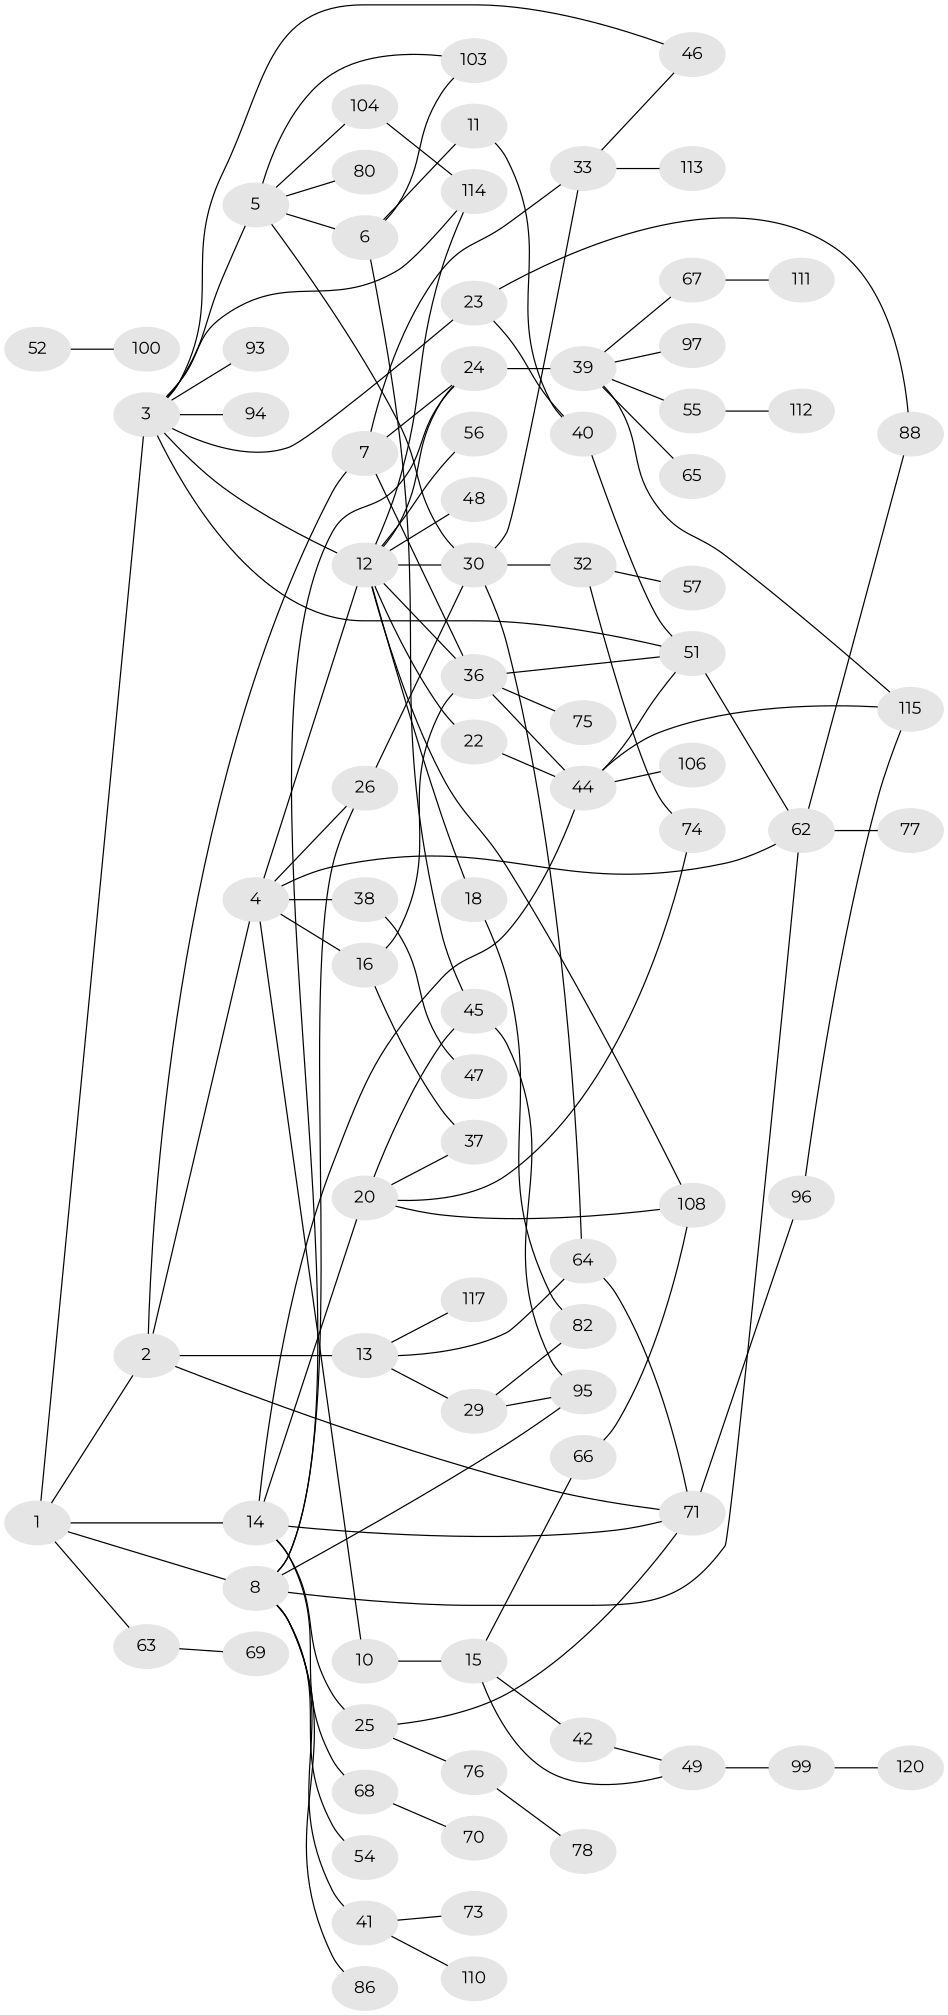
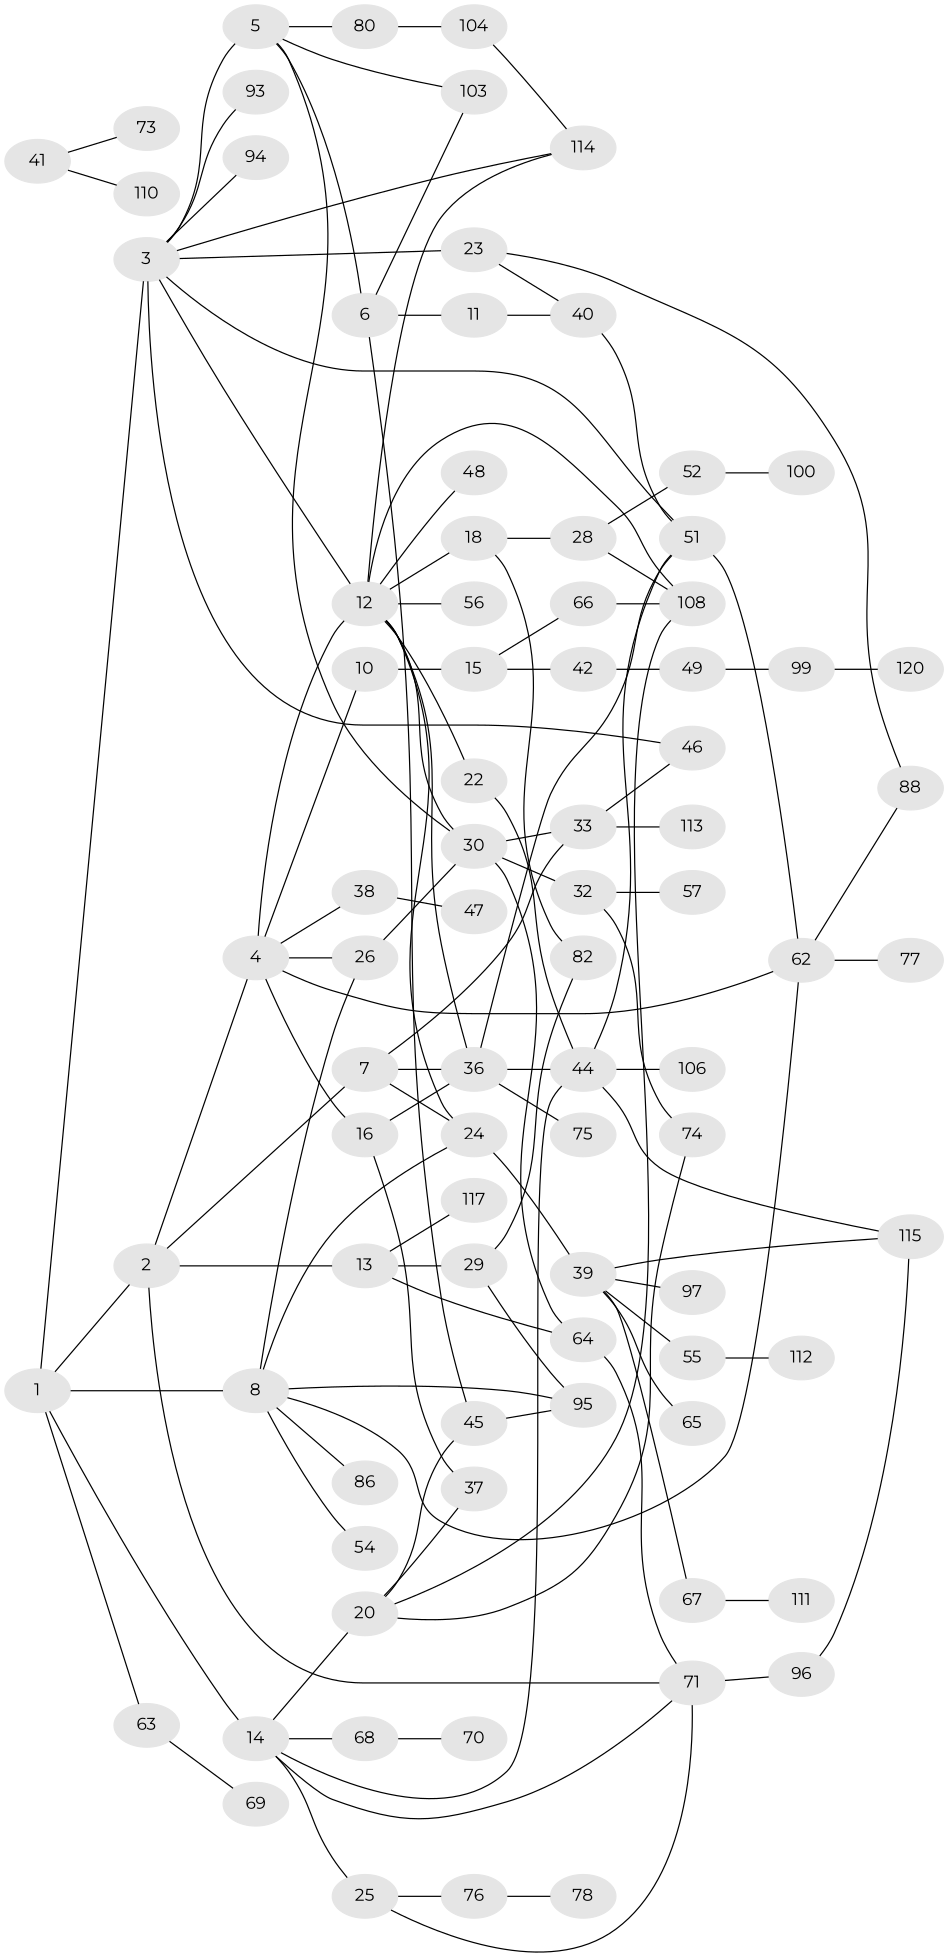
(310, 156) -> (420, 27)
none -> (583, 538)
(310, 1756) -> none
(550, 1772) -> none
